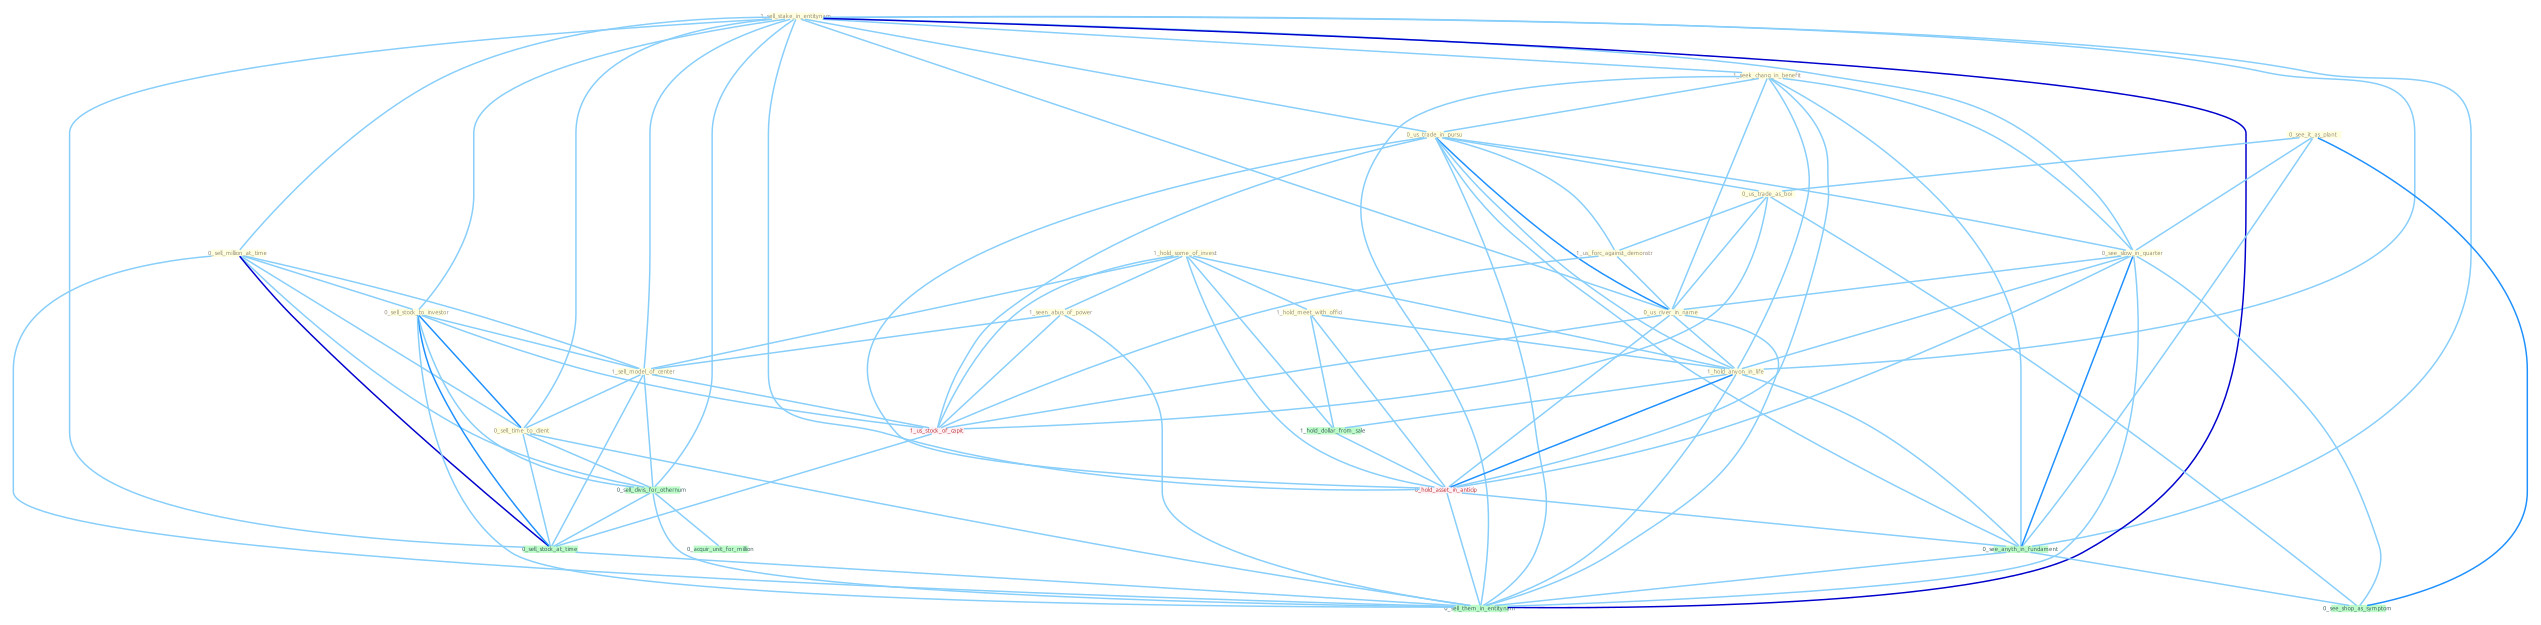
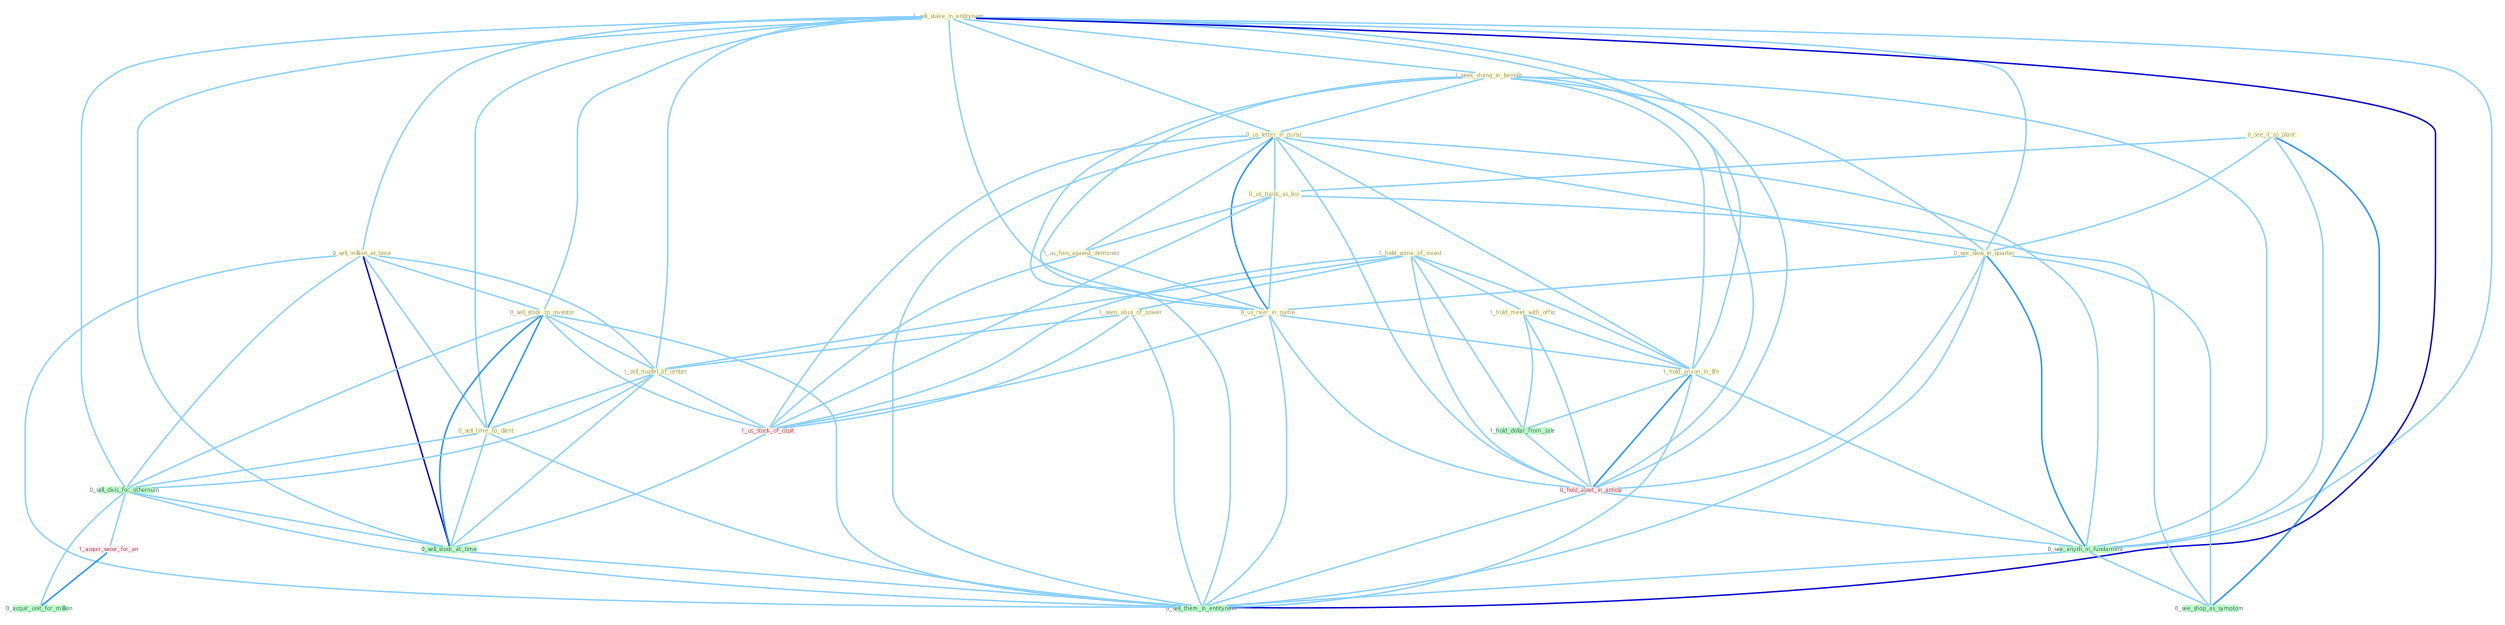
(1435, 135) -> (1275, 135)
(1935, 312) -> none
none -> (110, 549)
